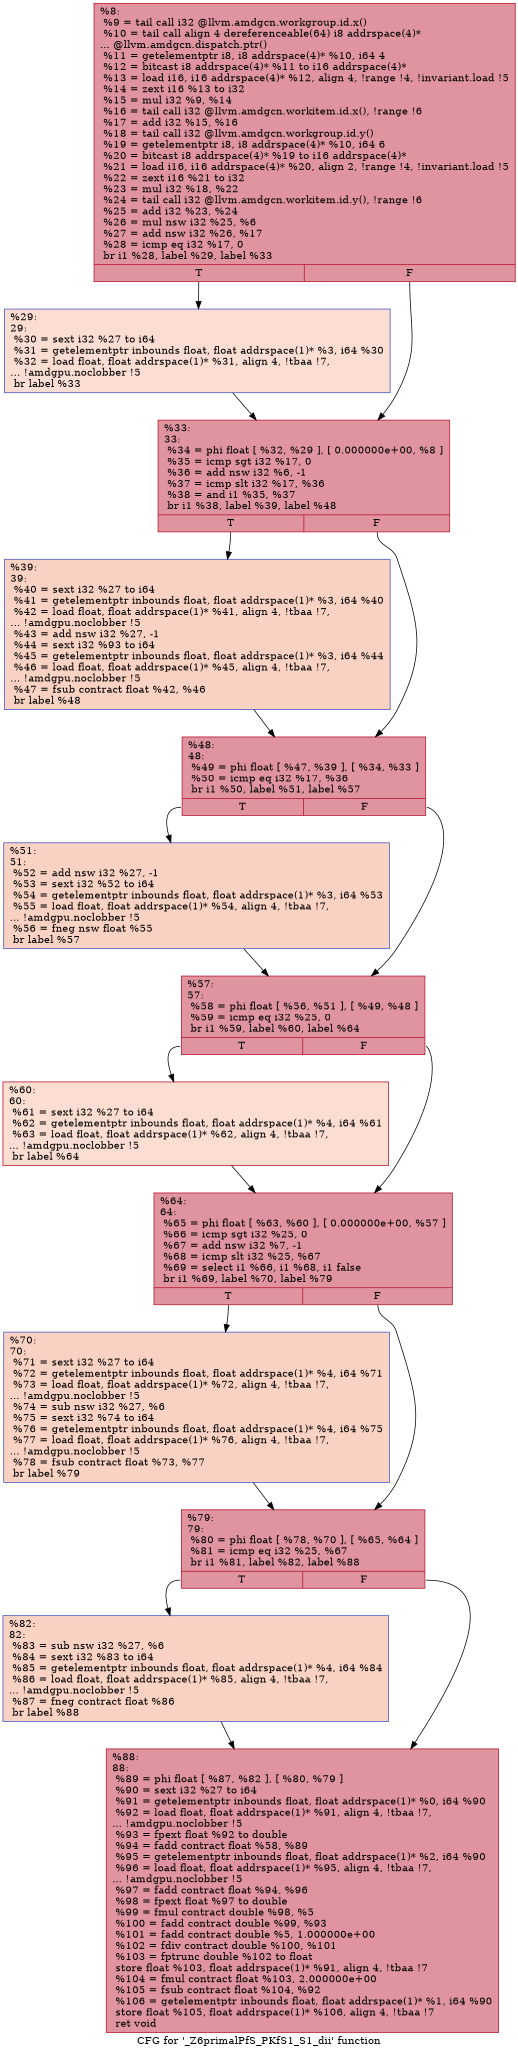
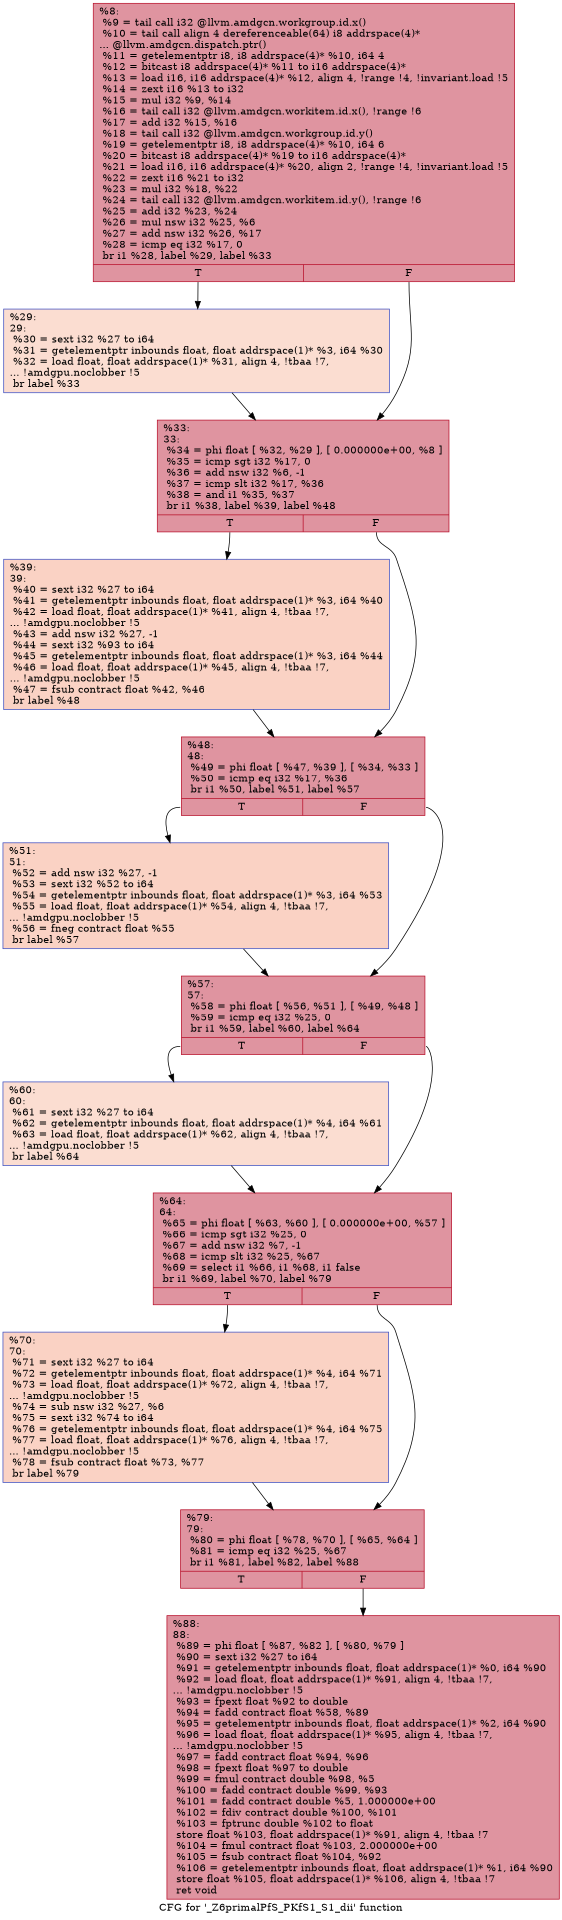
(81, 929) -> (92, 929)
(196, 1124) -> (196, 1124)
(196, 1669) -> none
